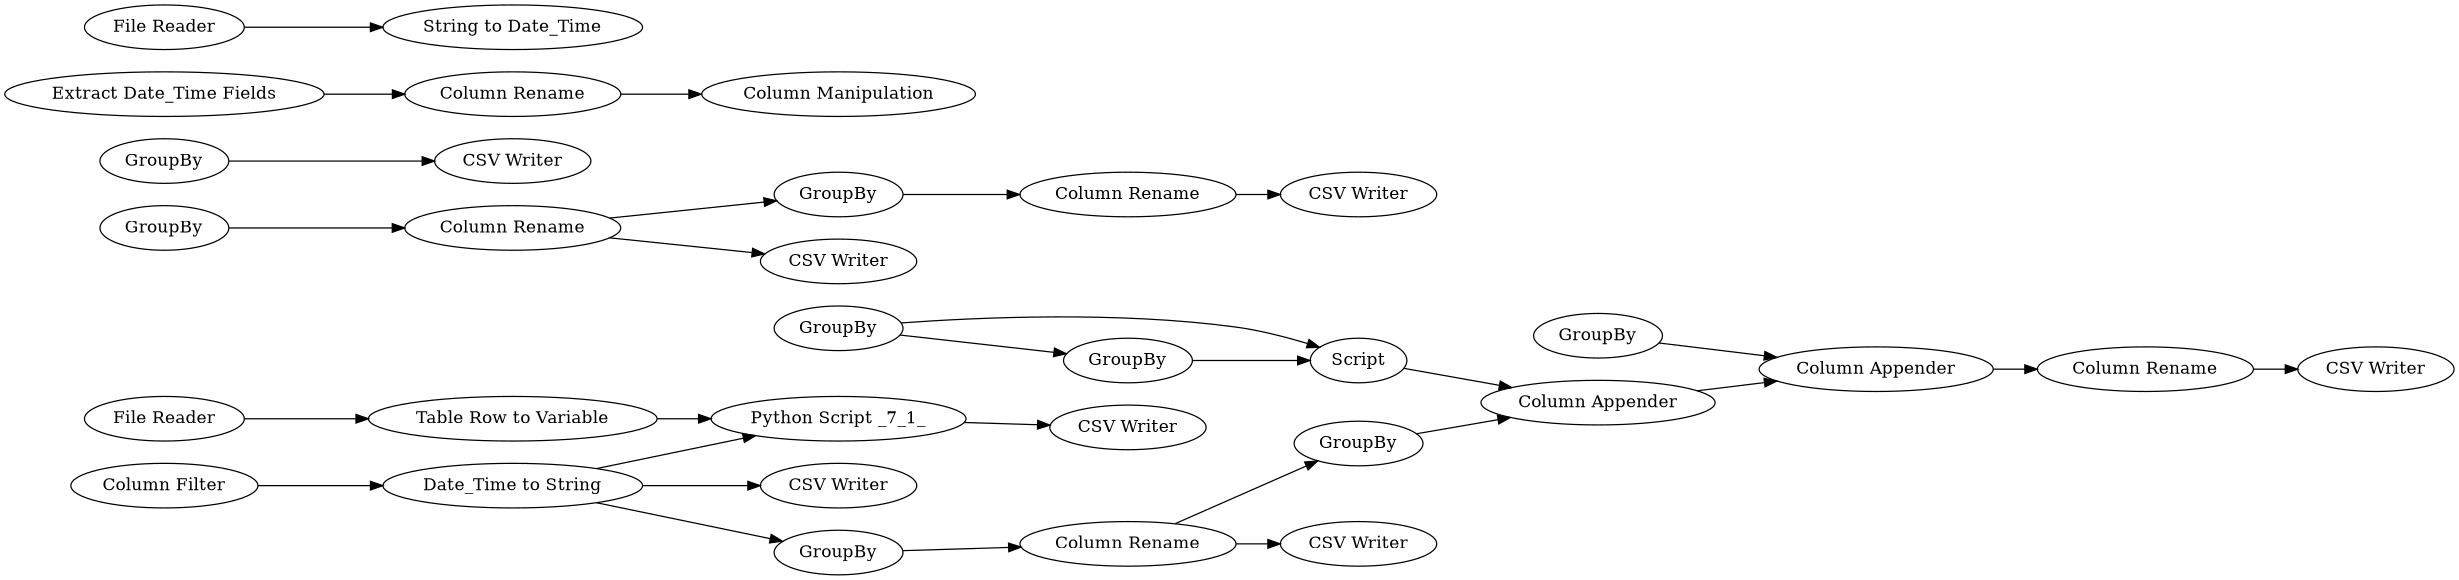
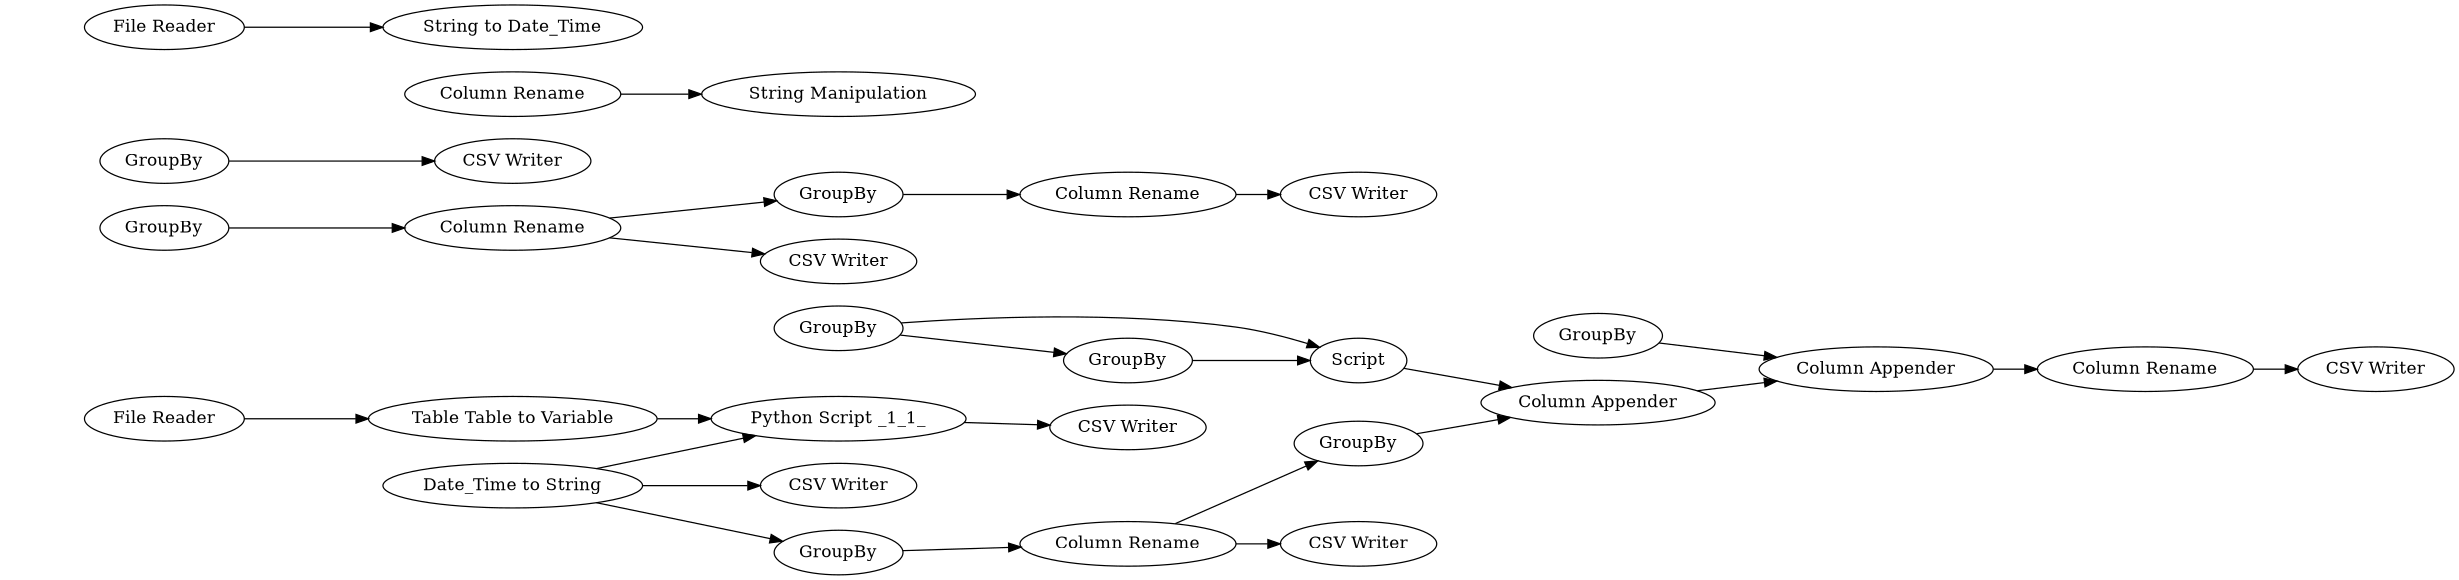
(164, 94) -> none
(839, 94) -> (839, 94)
(513, 419) -> (513, 419)
(839, 419) -> (839, 419)
(164, 486) -> none
